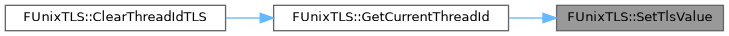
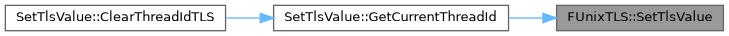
(115, 18) -> (115, 18)
(391, 18) -> (391, 18)
